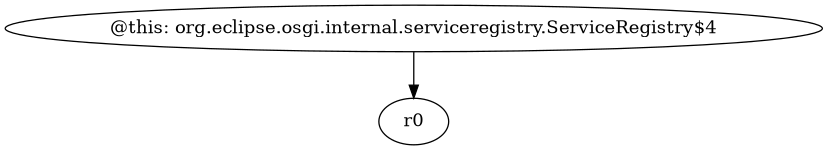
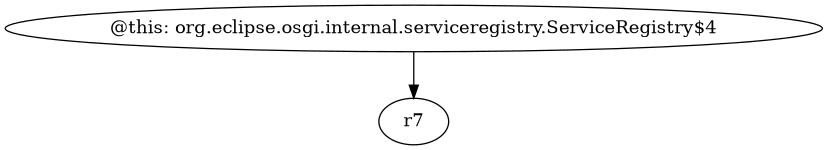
(414, 122) -> (414, 122)
